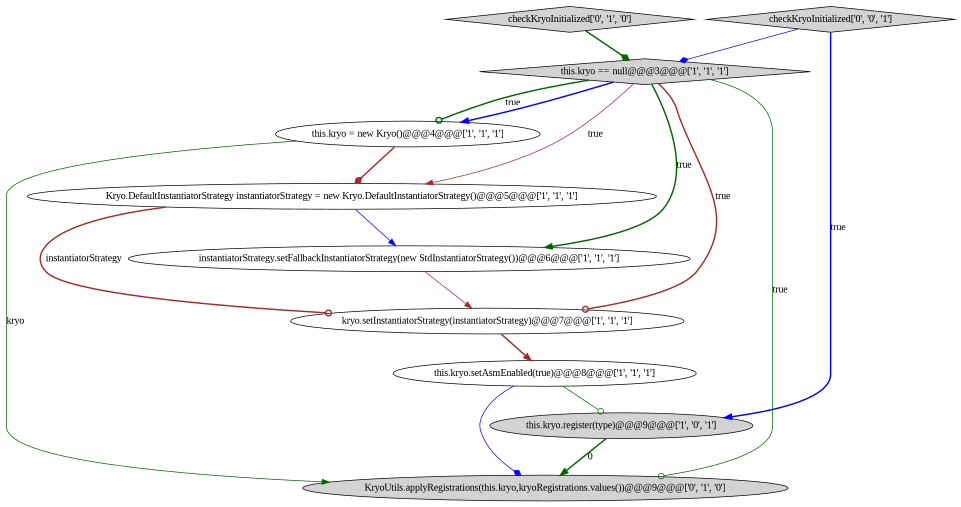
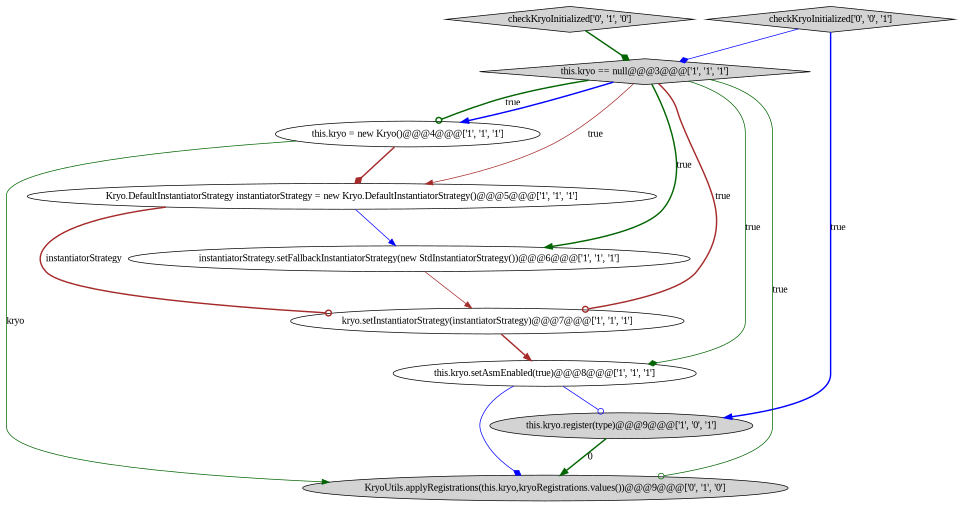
none -> (745, 238)
(581, 398) -> (581, 398)
